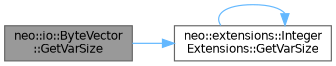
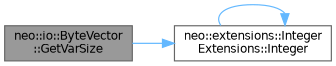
(253, 43) -> (253, 43)
